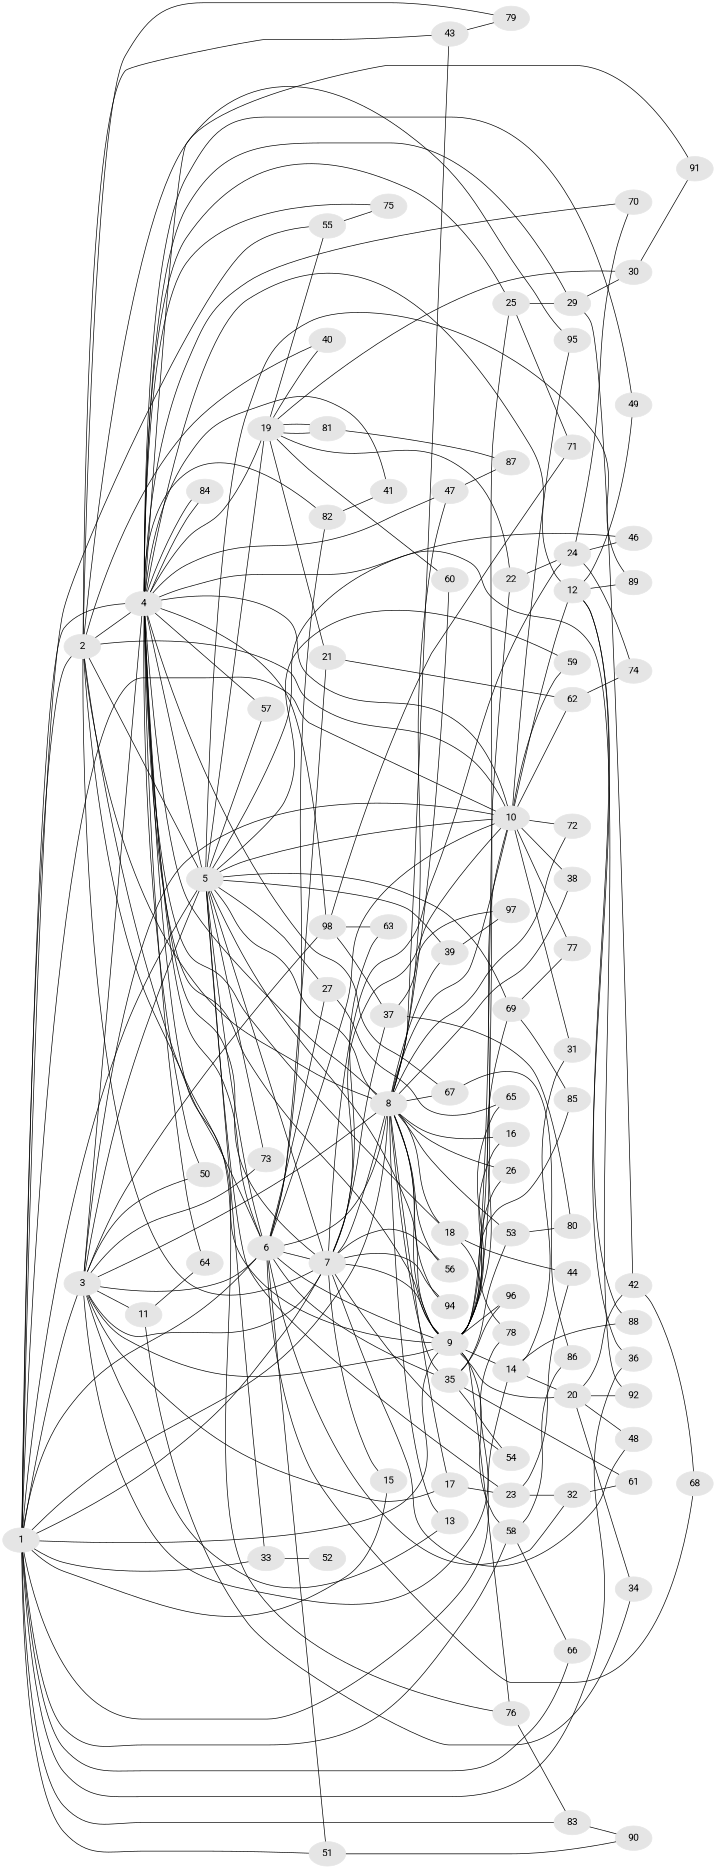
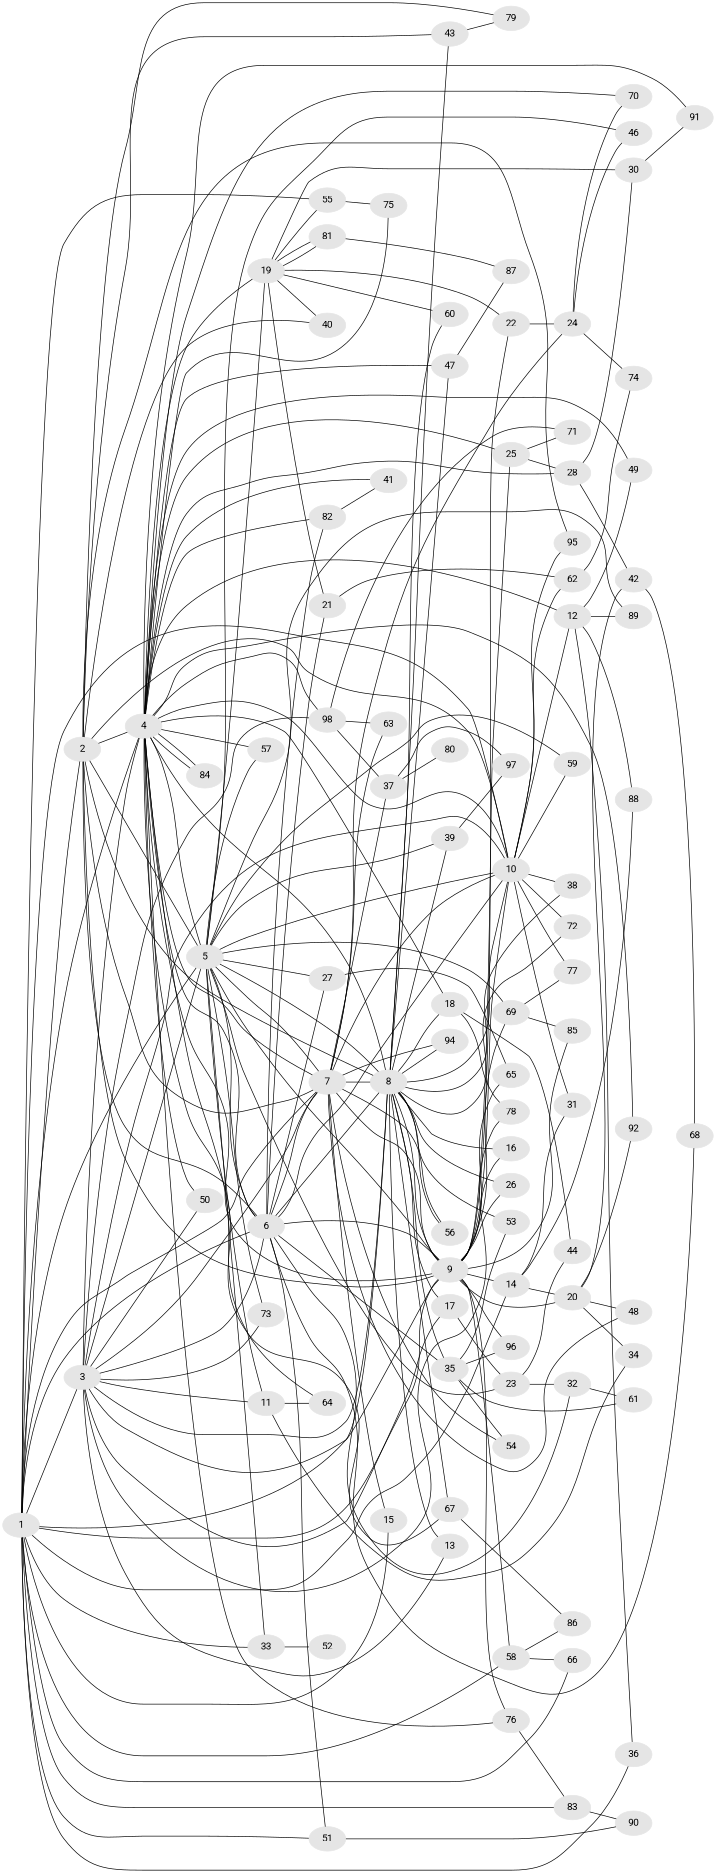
(572, 304) -> (572, 473)
(542, 1230) -> none
none -> (238, 1277)
